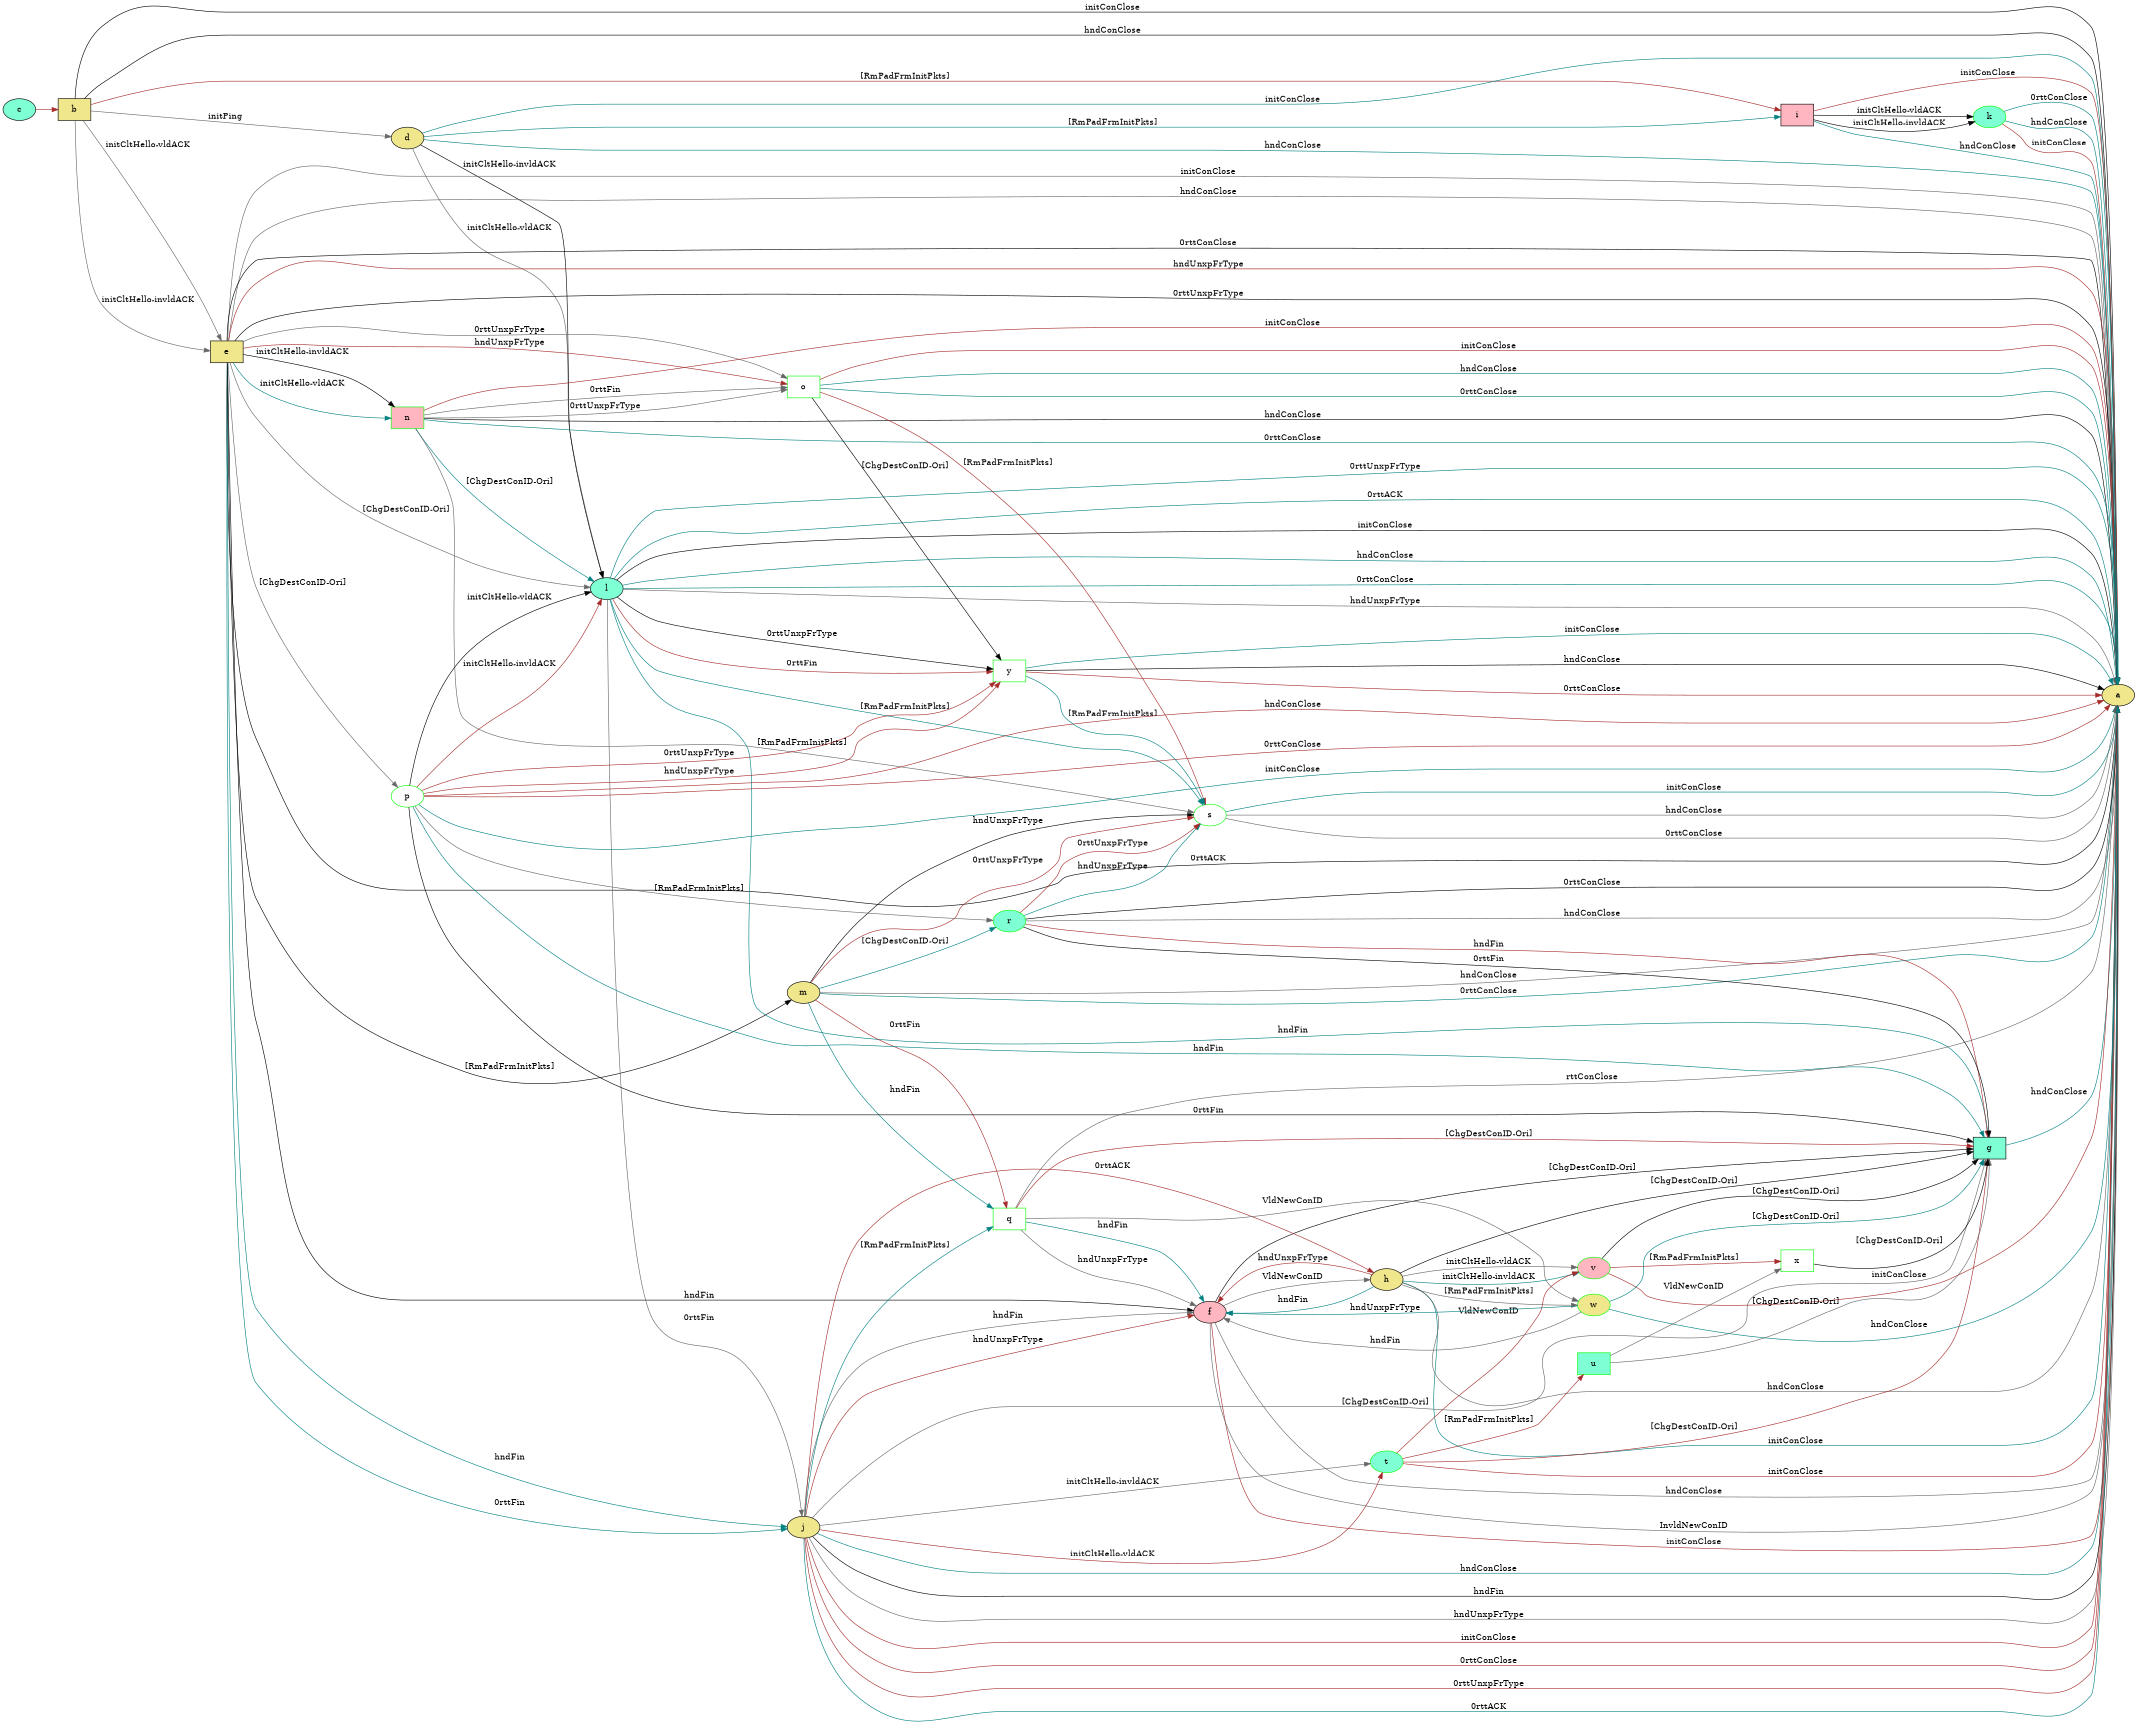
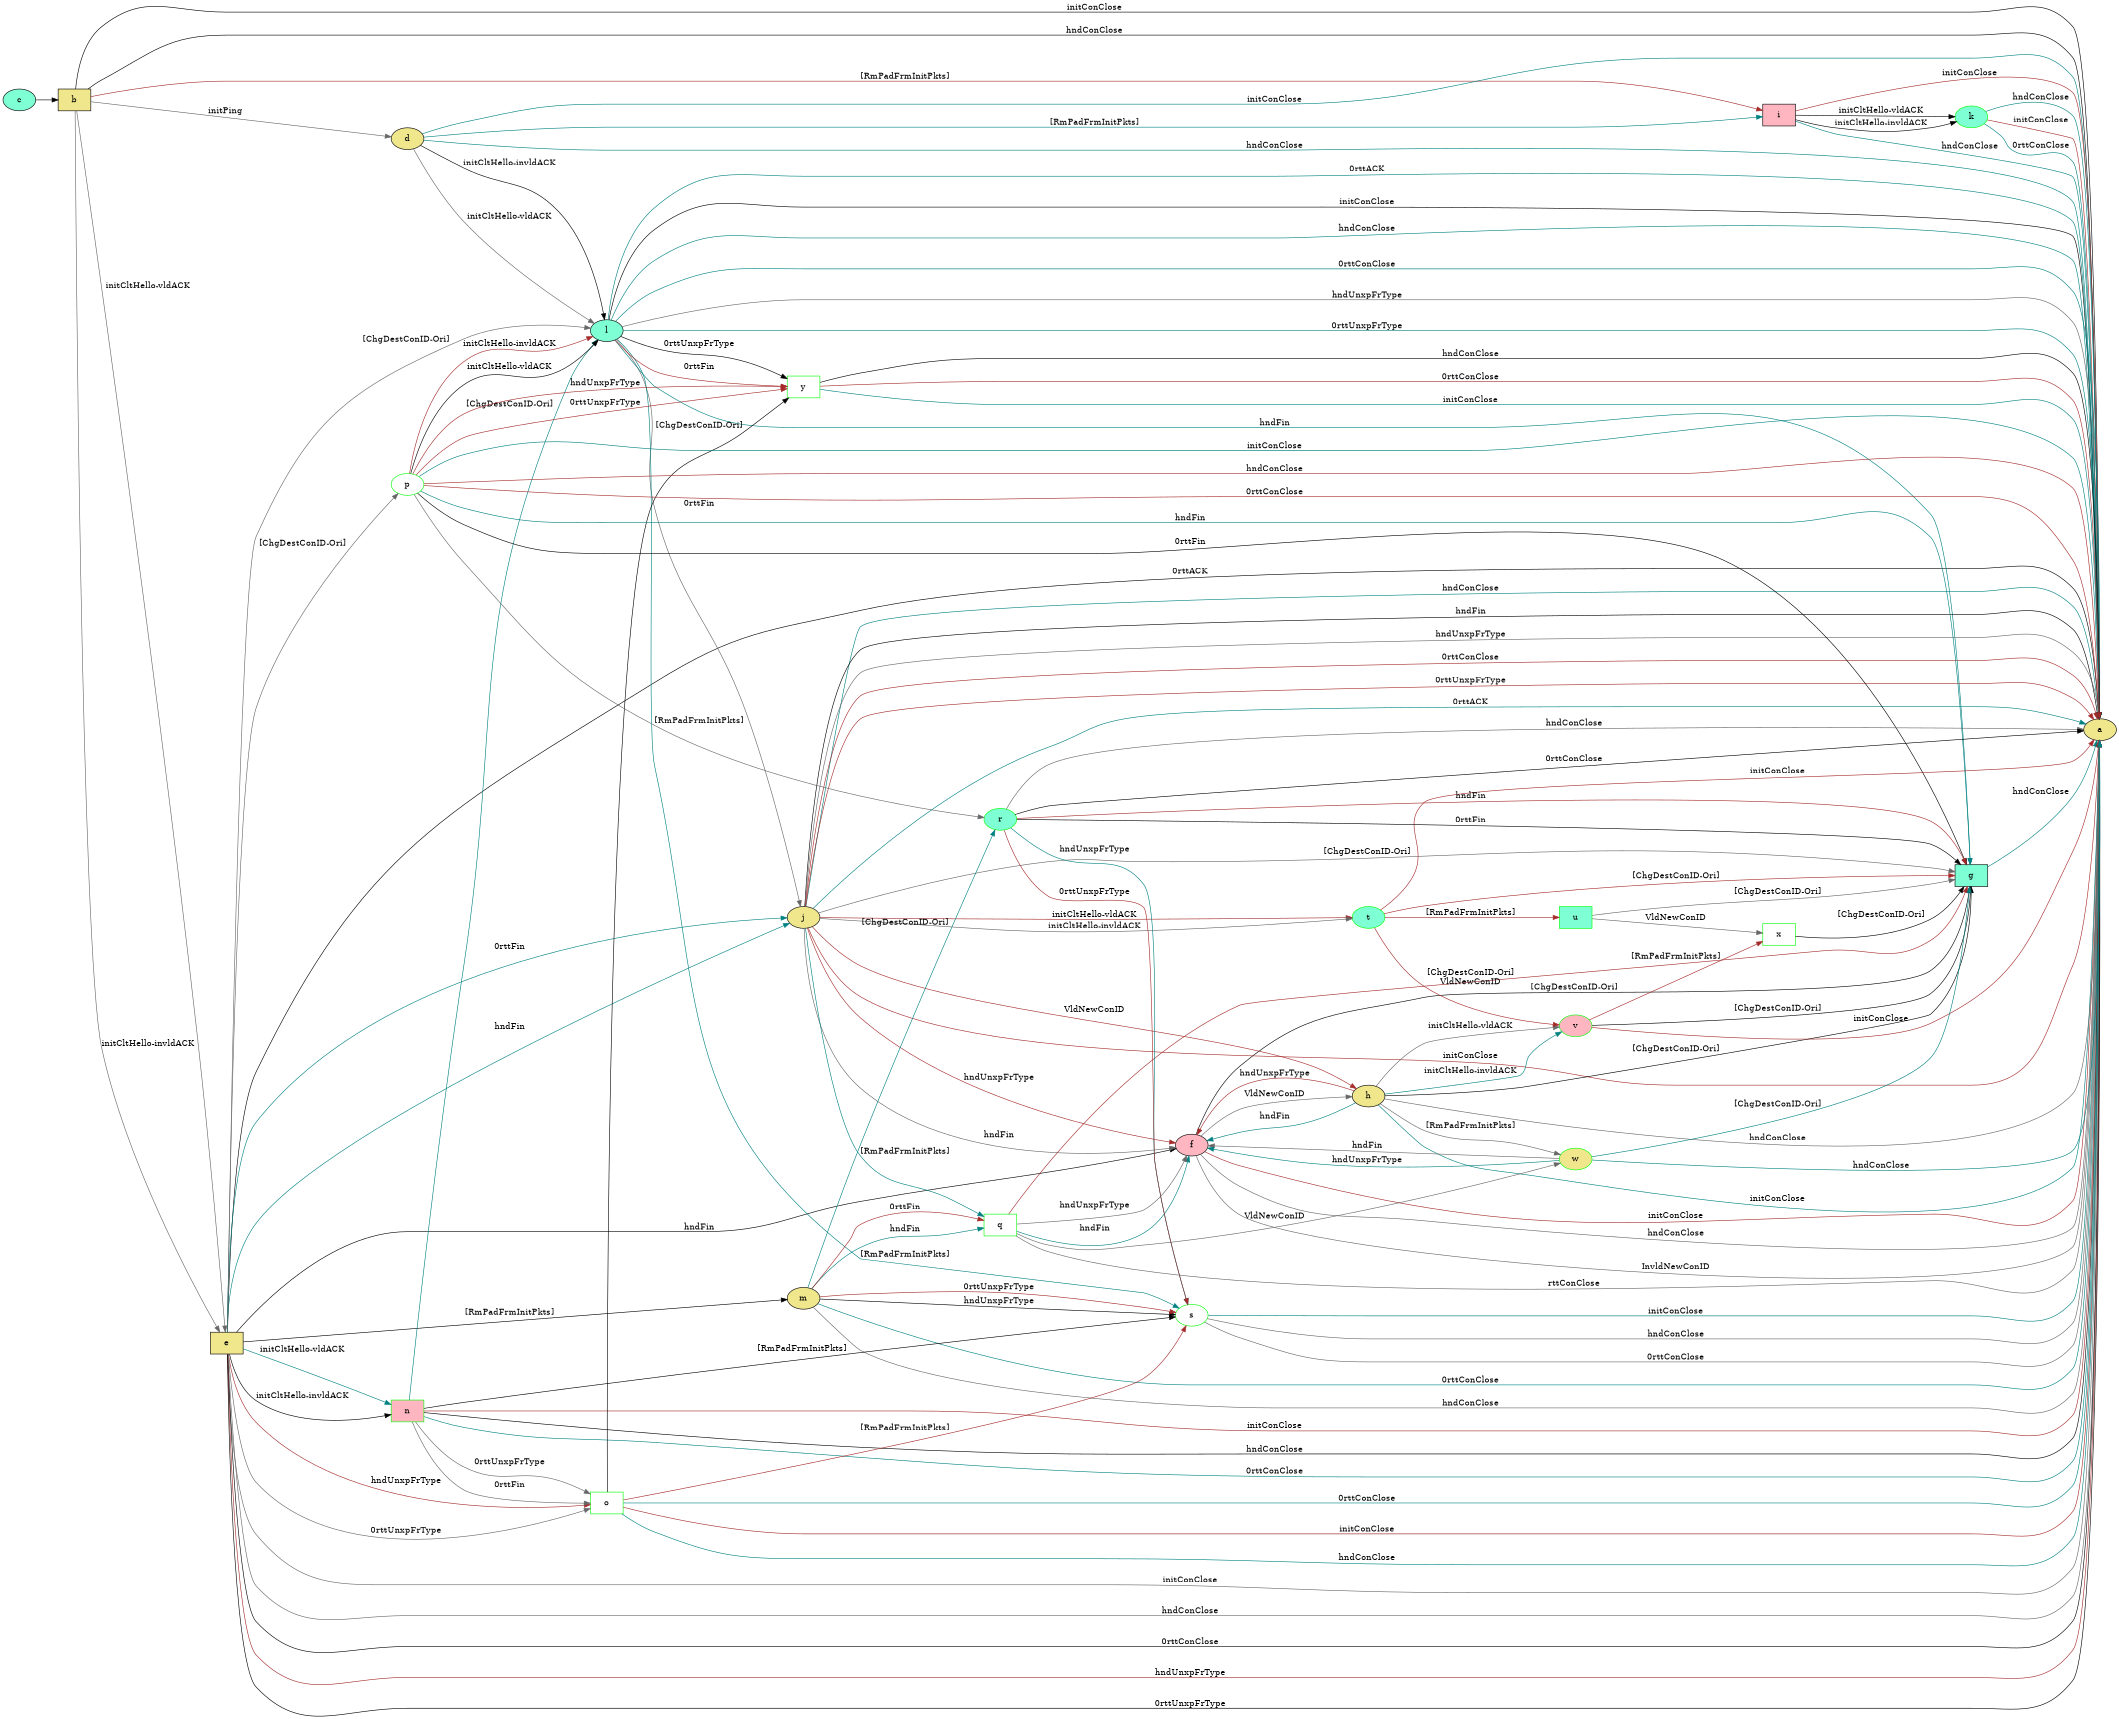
(44, 110) -> (44, 100)
(1115, 735) -> none
(676, 745) -> (796, 1360)
(1114, 1166) -> (1096, 1010)
